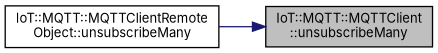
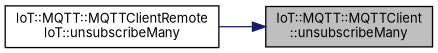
(112, 27) -> (112, 27)
